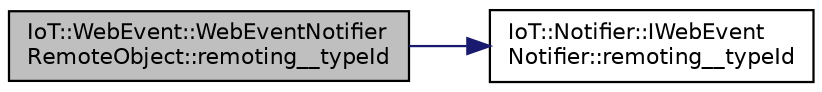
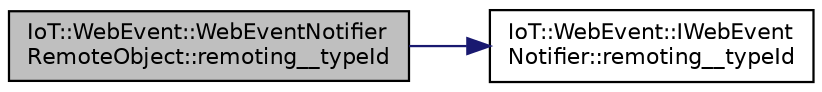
(652, 46) -> (652, 46)
